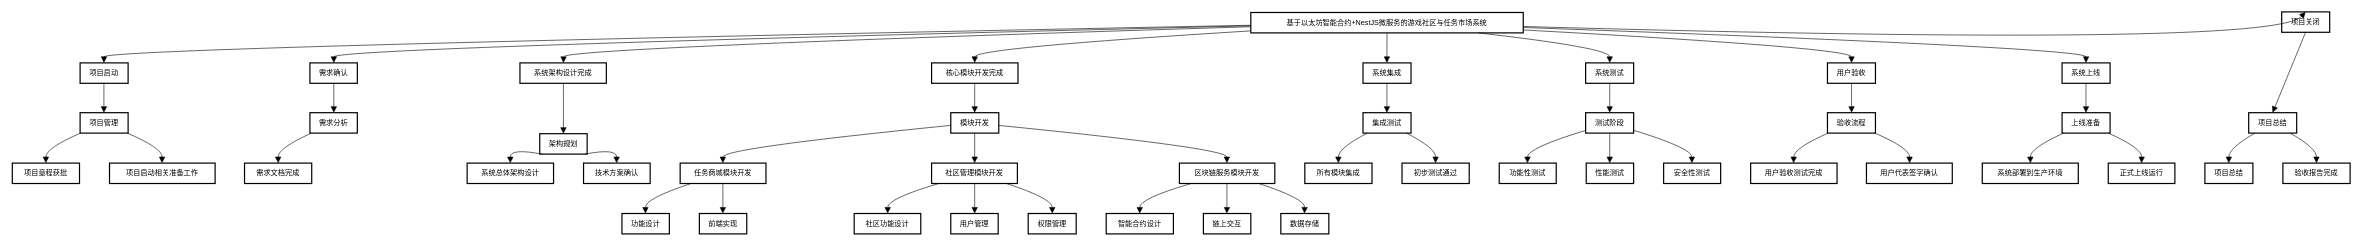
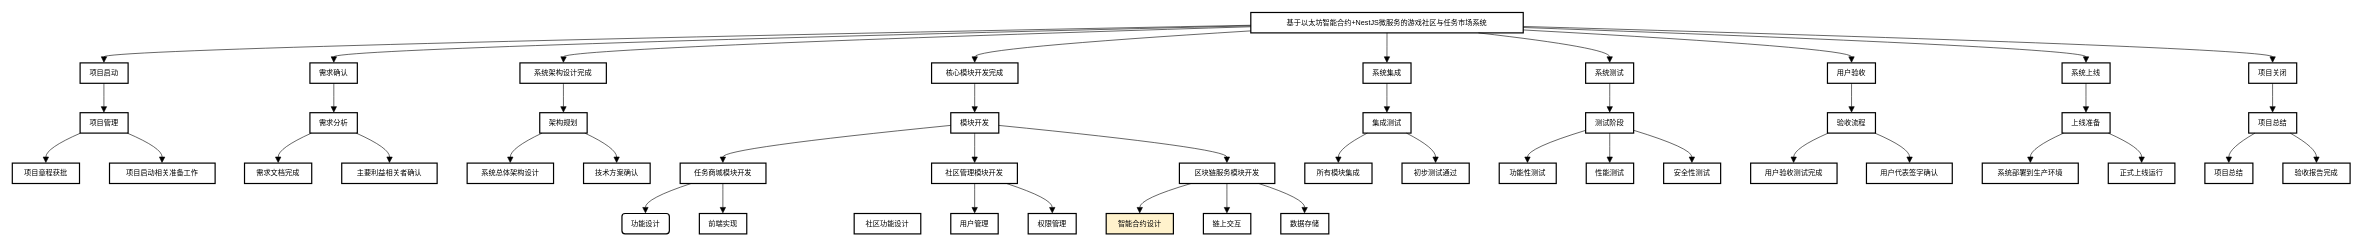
(2306, 22) -> (2273, 73)
none -> (373, 141)
(563, 144) -> (563, 123)
none -> (389, 173)
(912, 192) -> none
(646, 224) -> (646, 224)
(1140, 224) -> (1140, 224)
